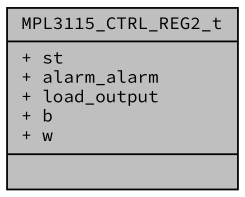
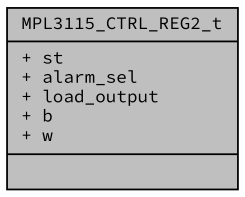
(91, 78) -> (80, 78)
